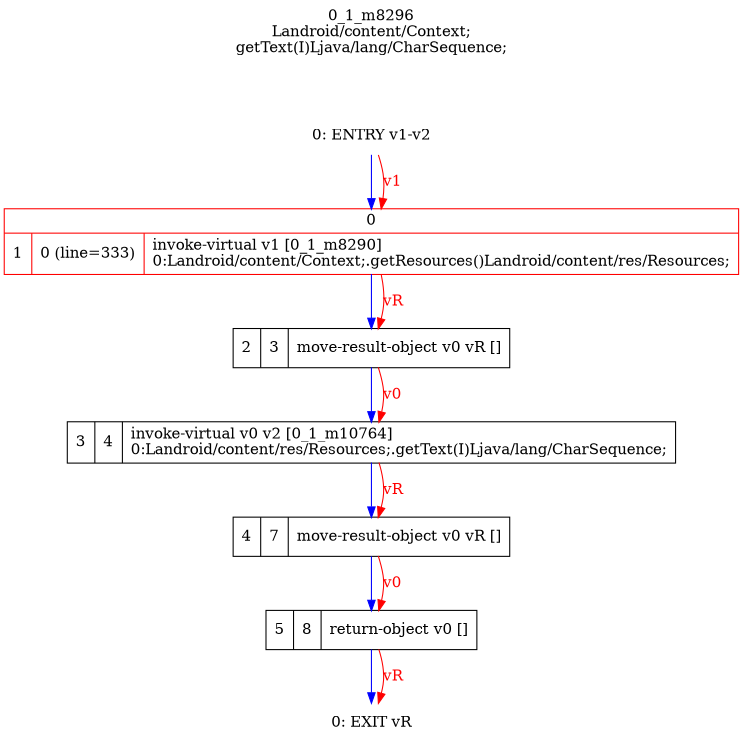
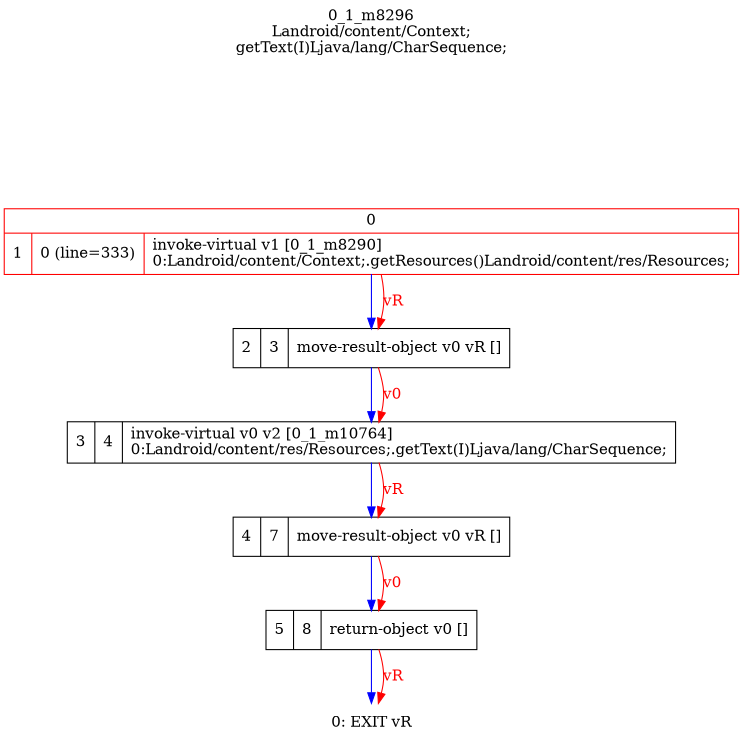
(371, 136) -> none
